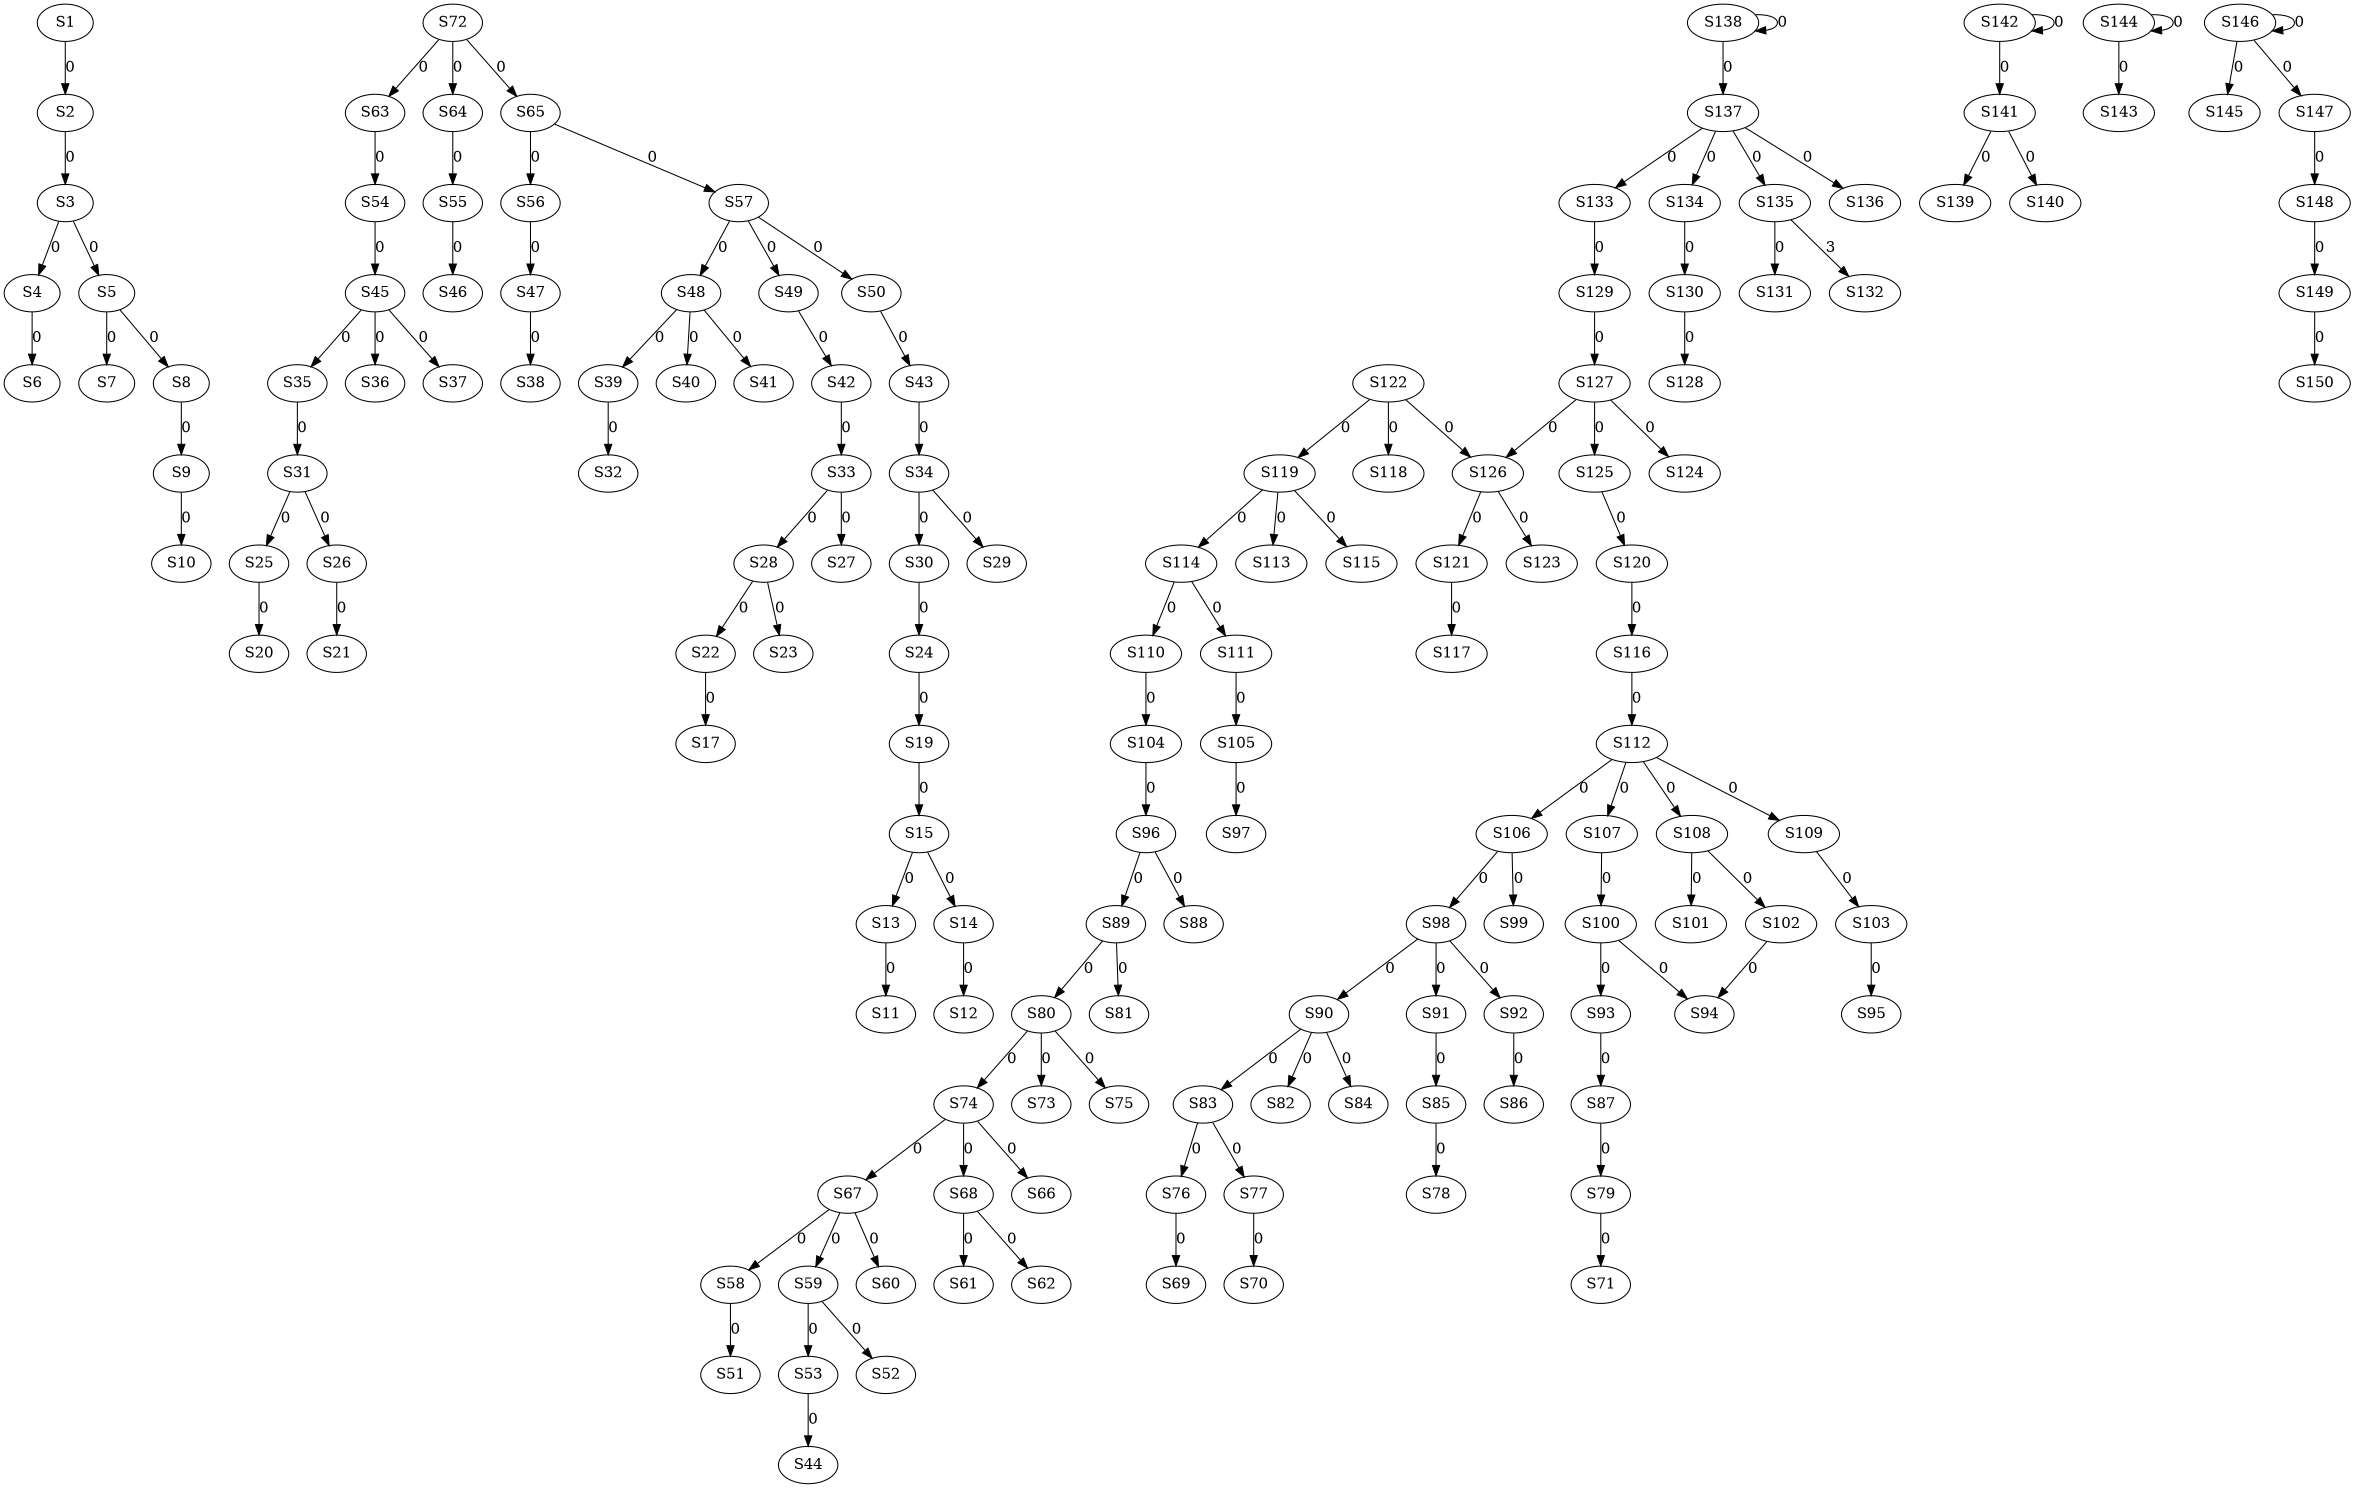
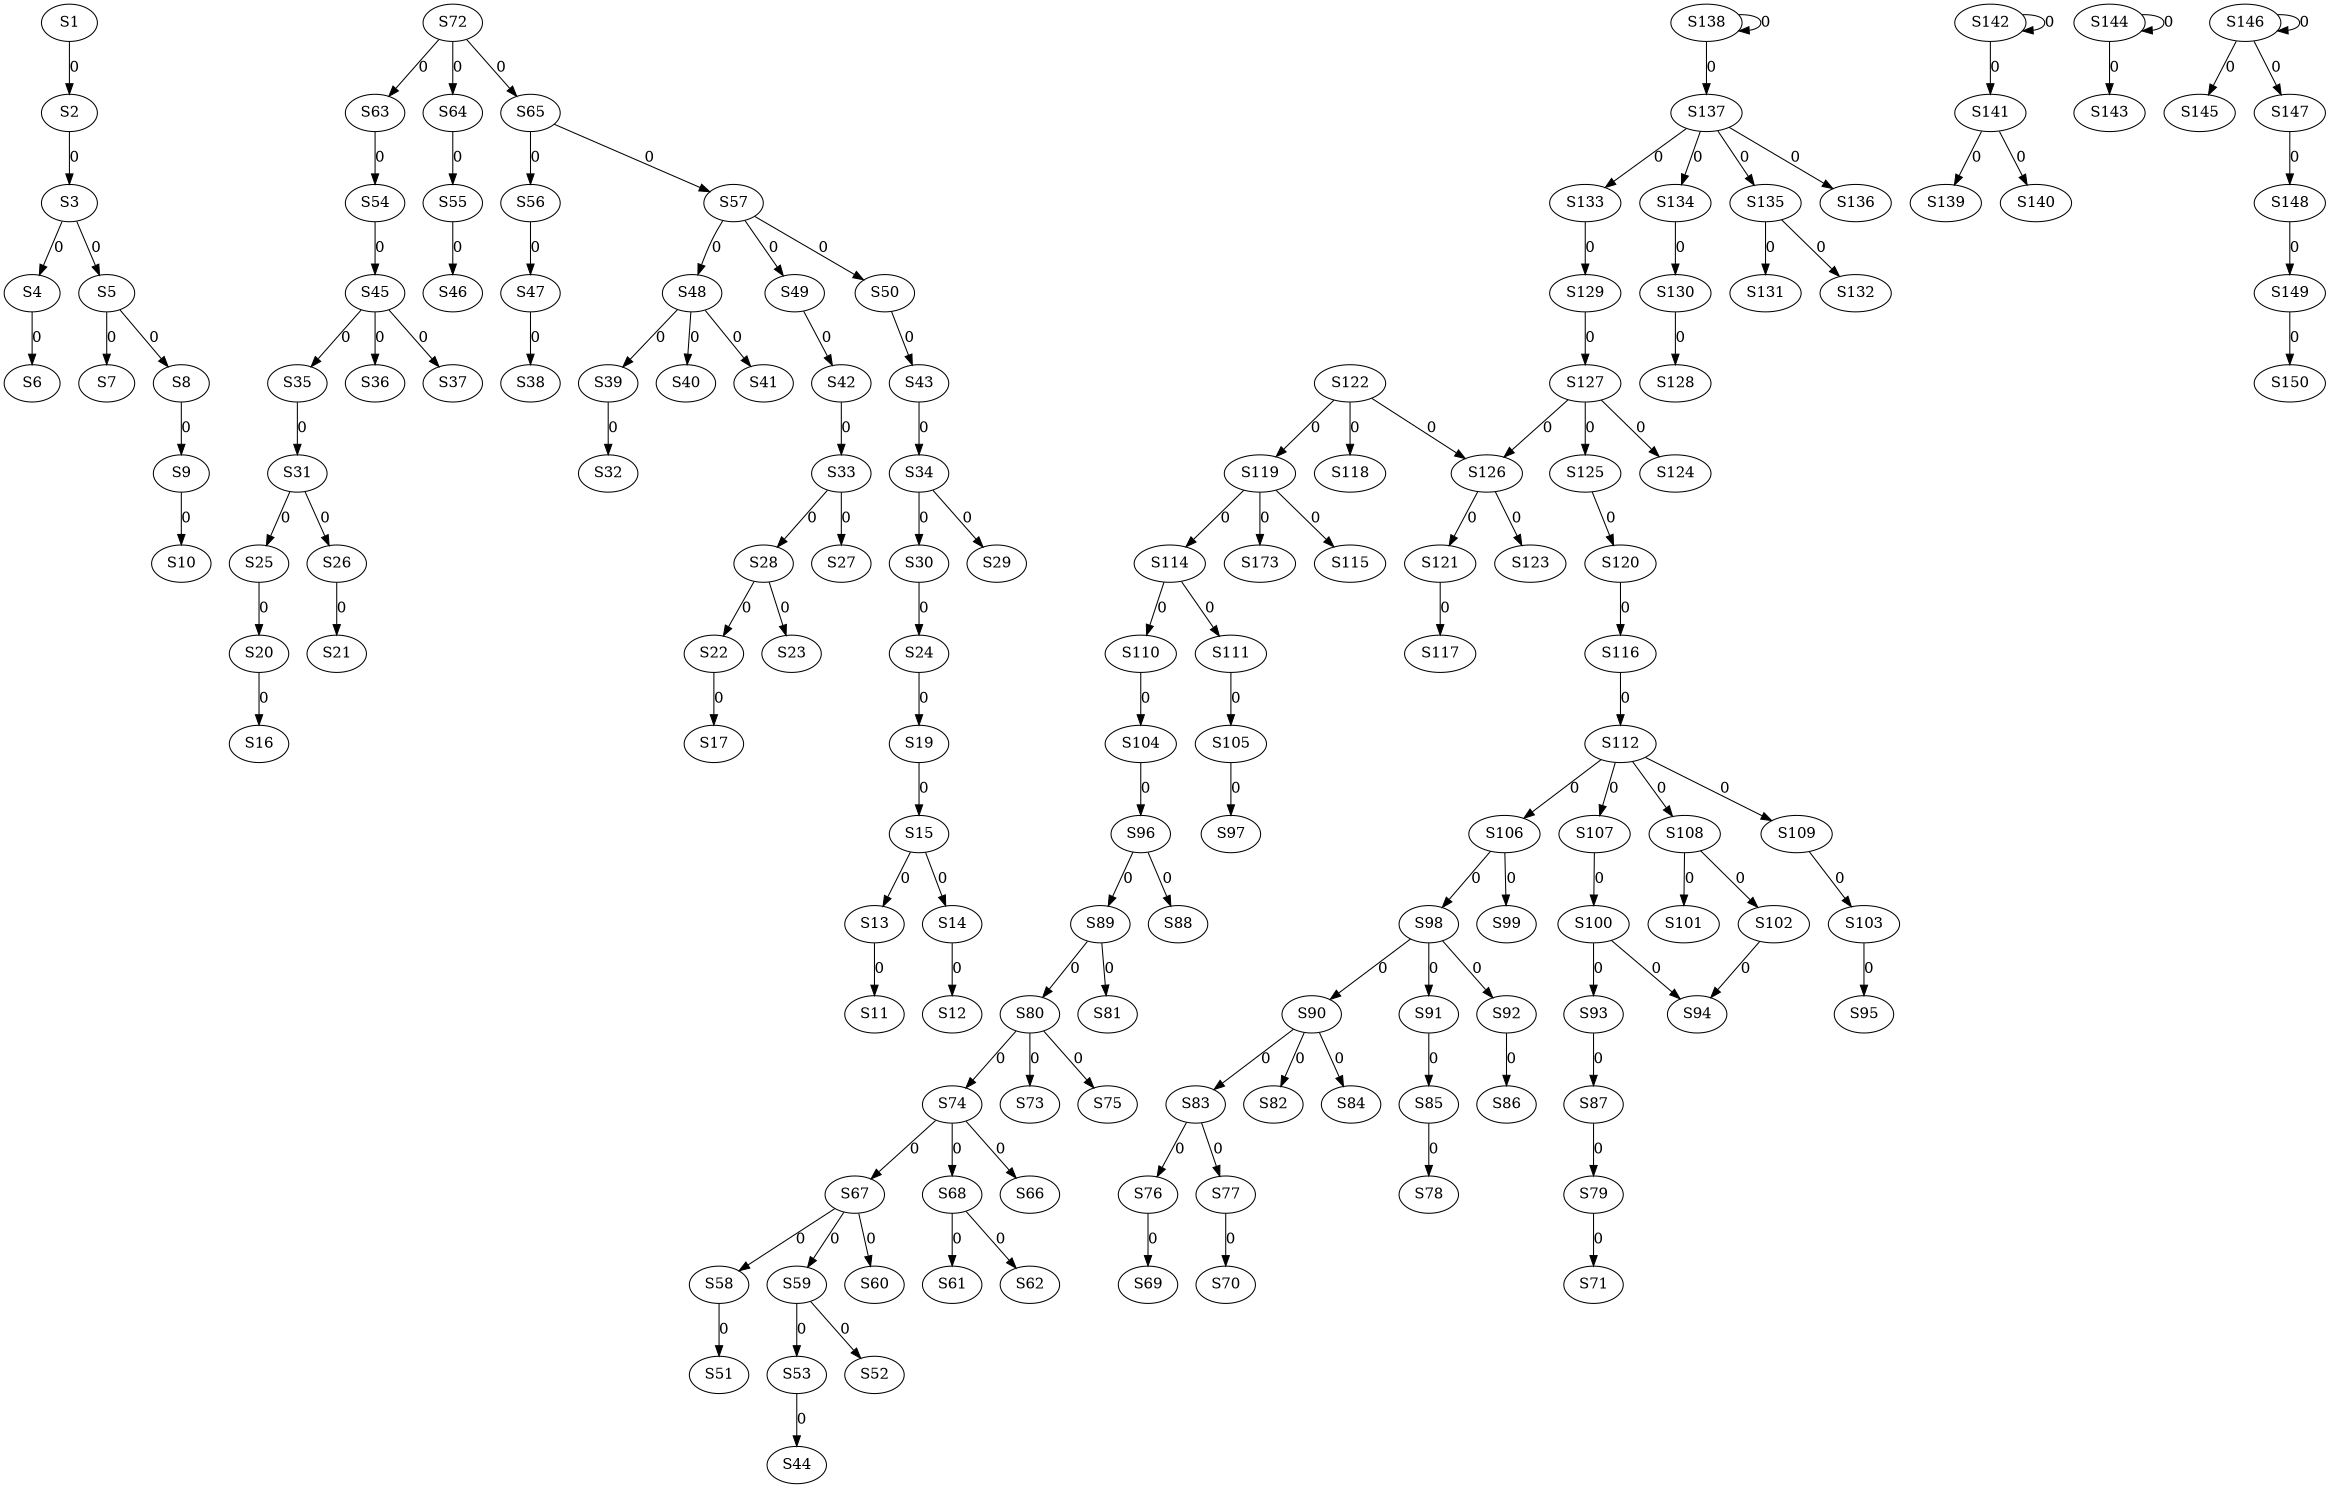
(1831, 248) -> (1821, 248)
(1271, 564) -> (1260, 564)
none -> (259, 744)
